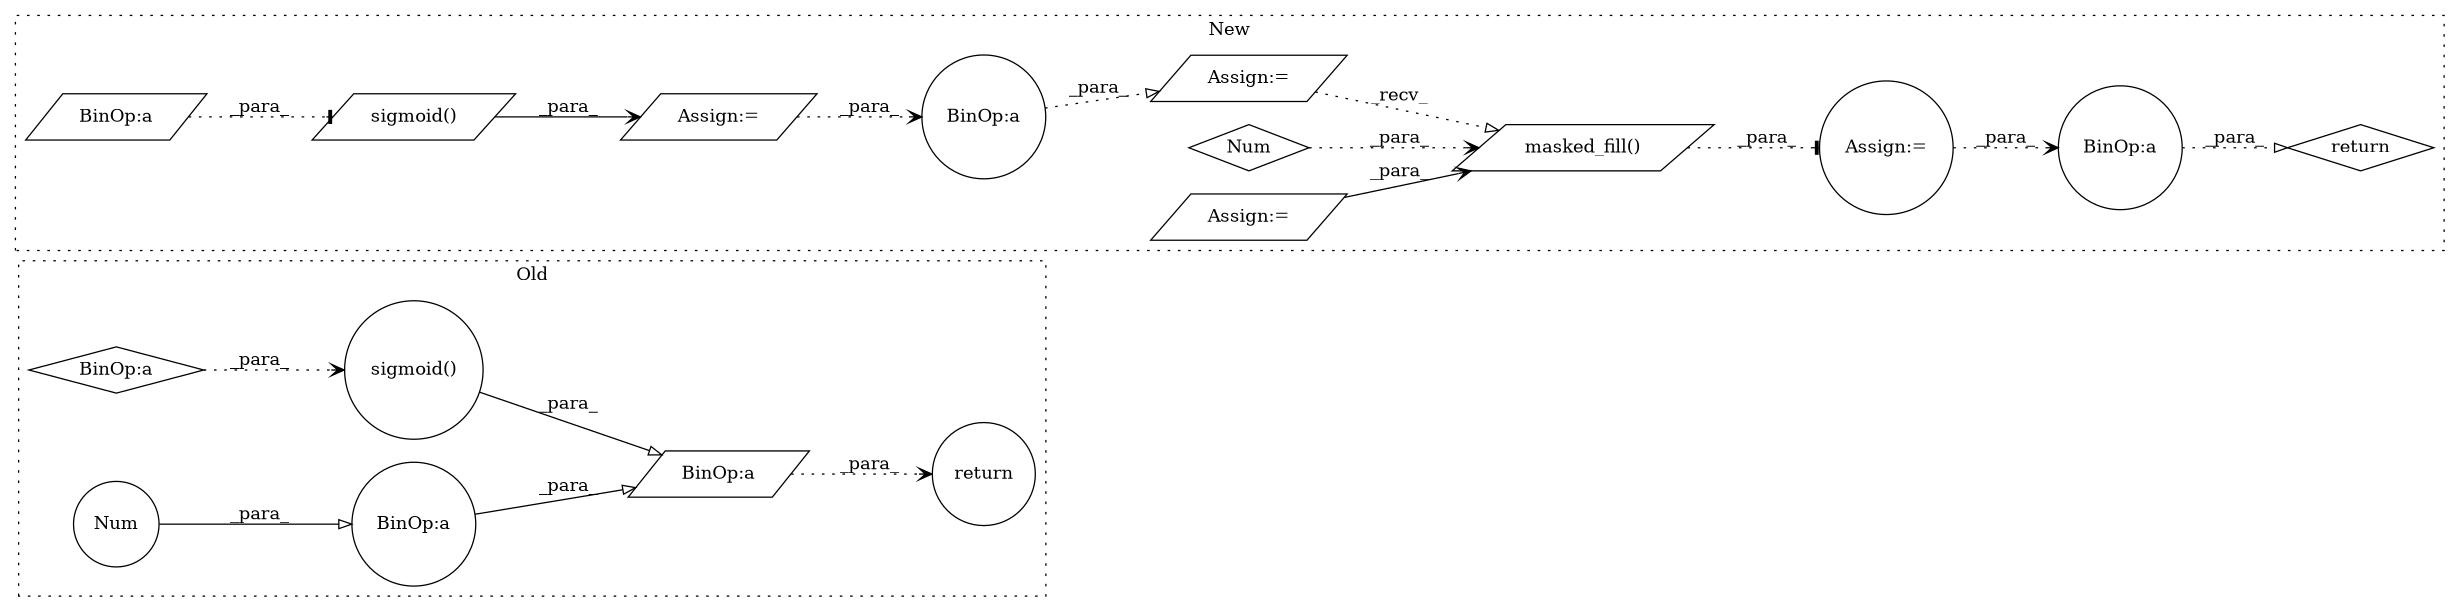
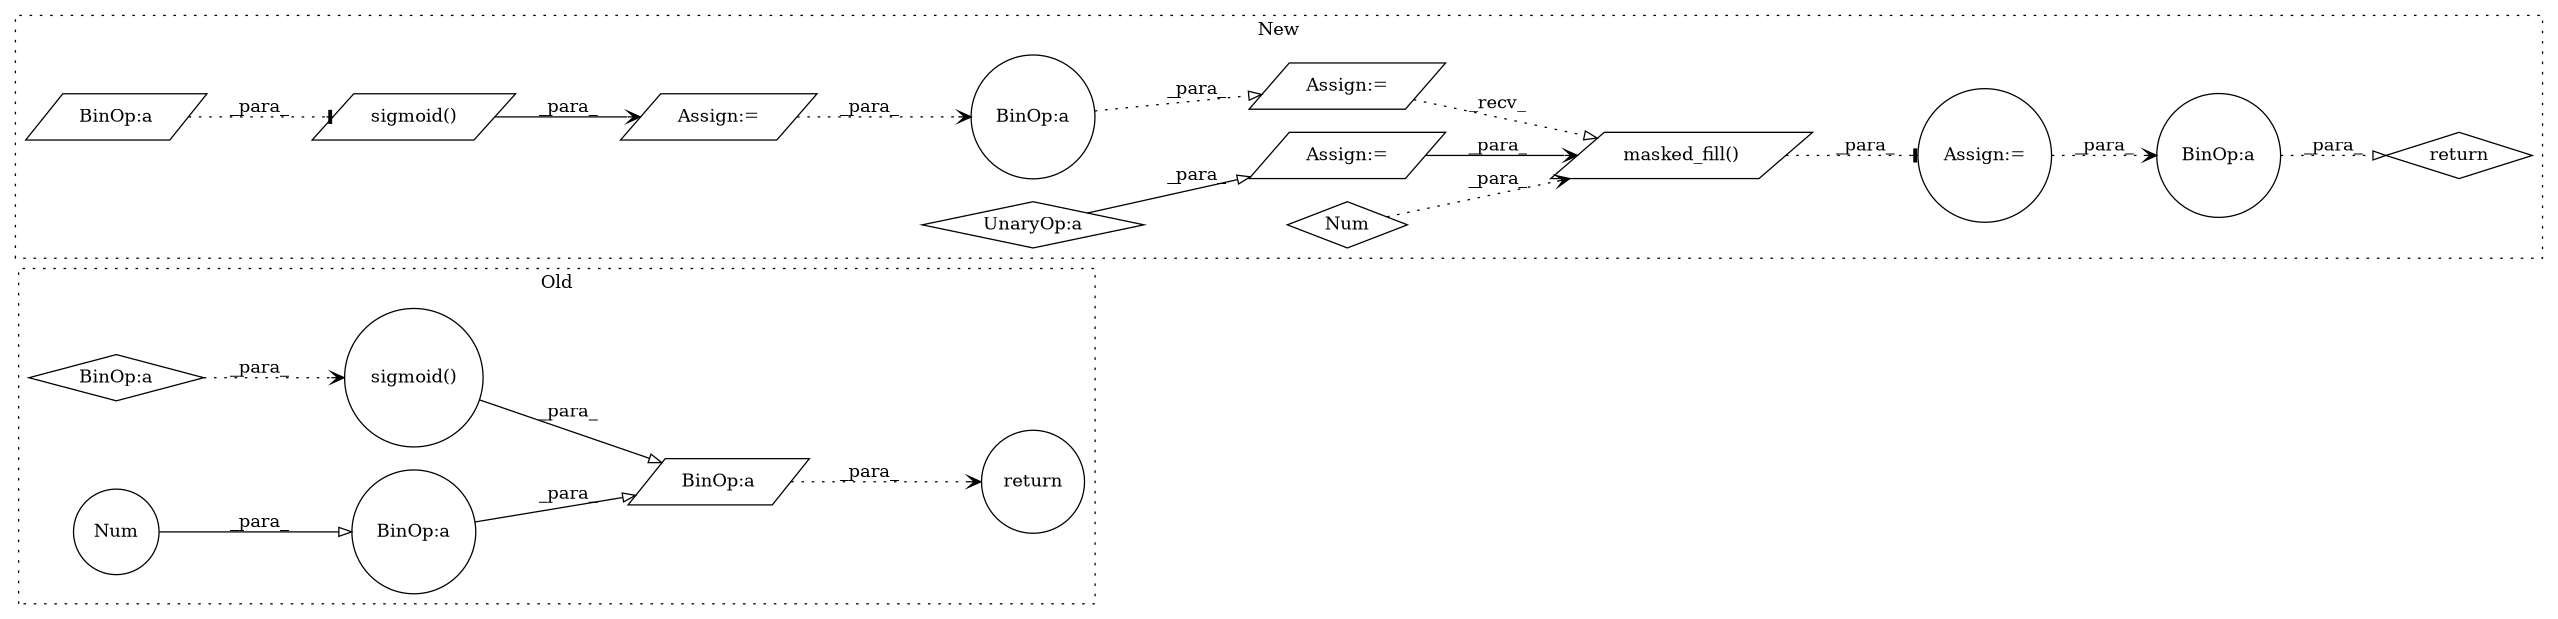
none -> (1033, 225)
